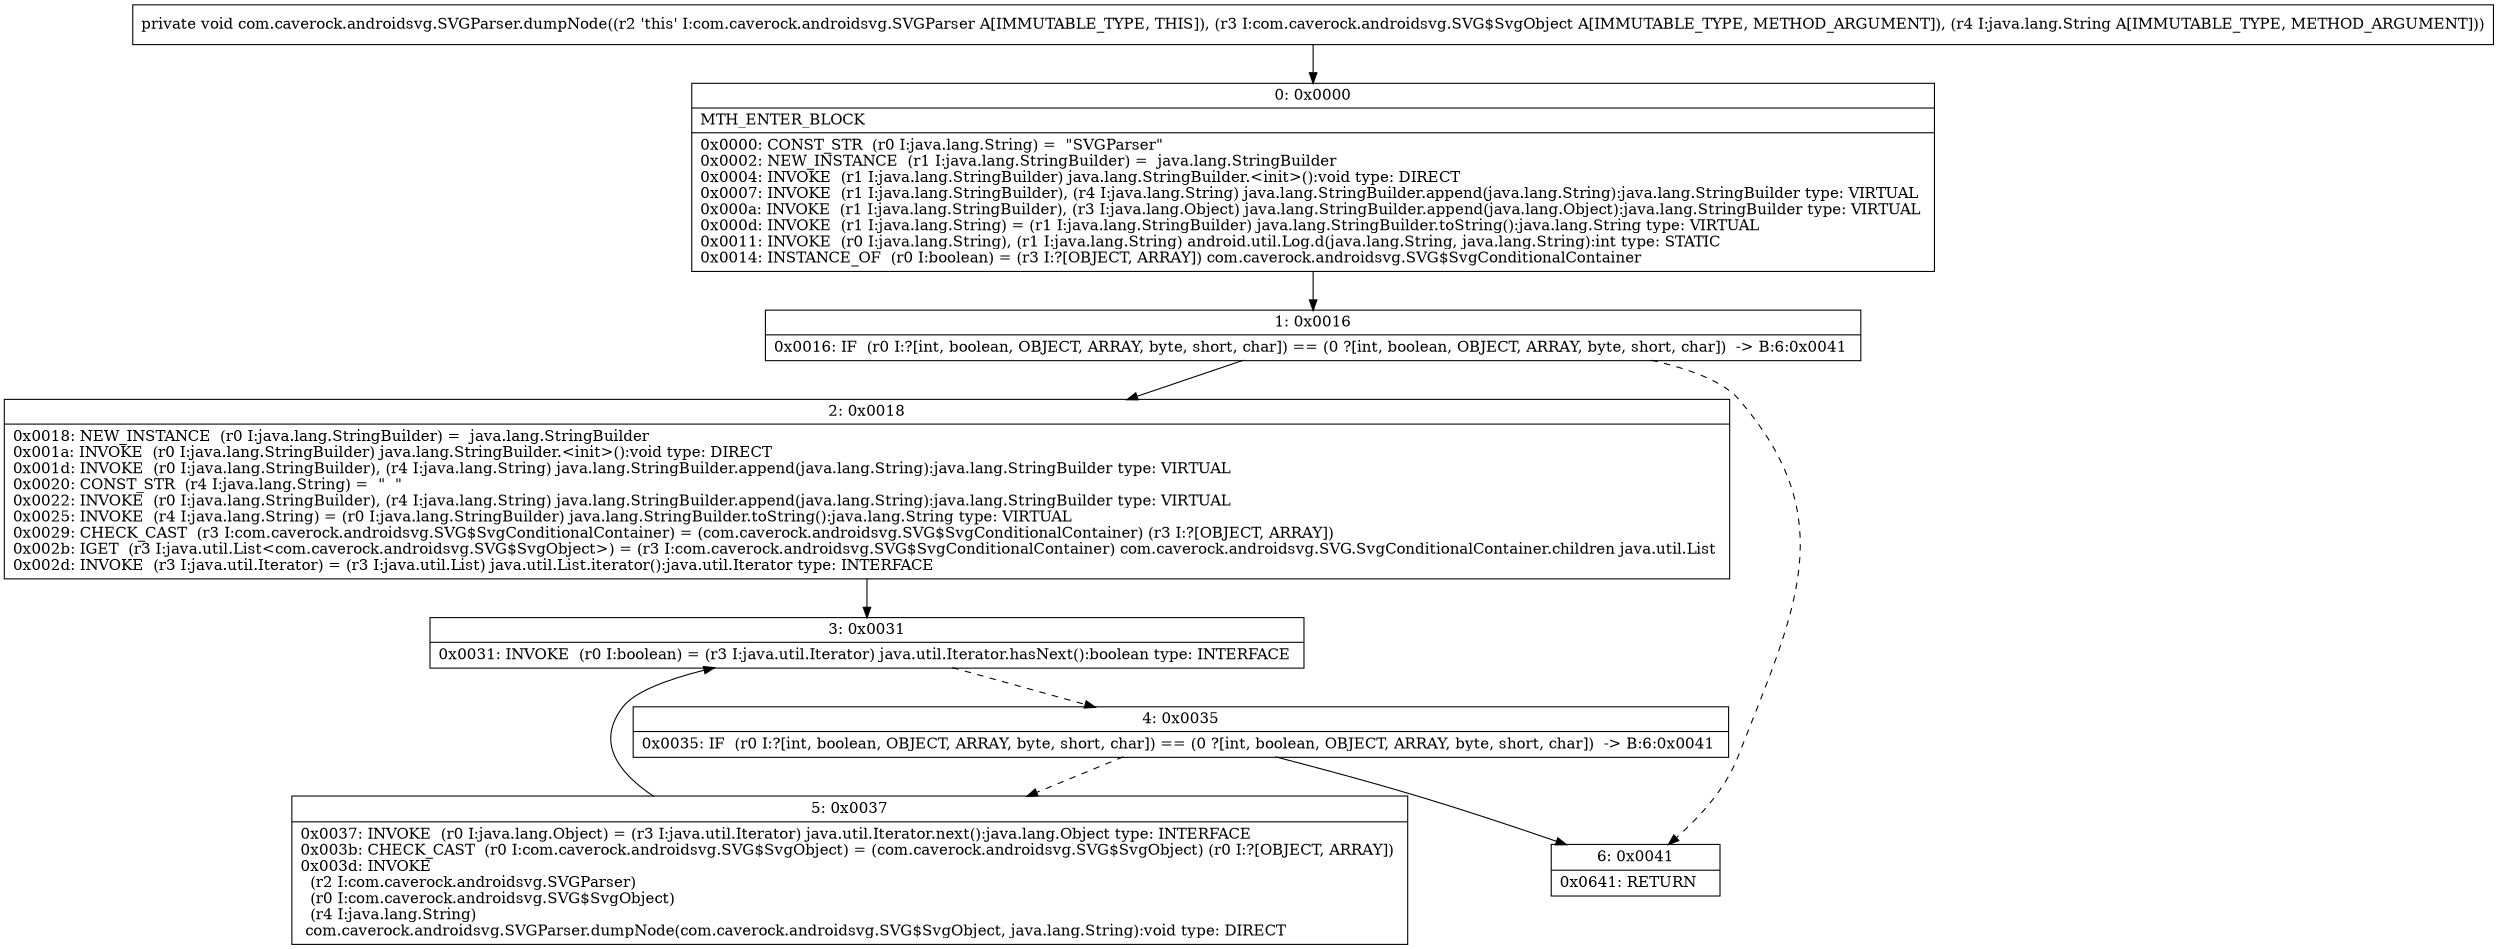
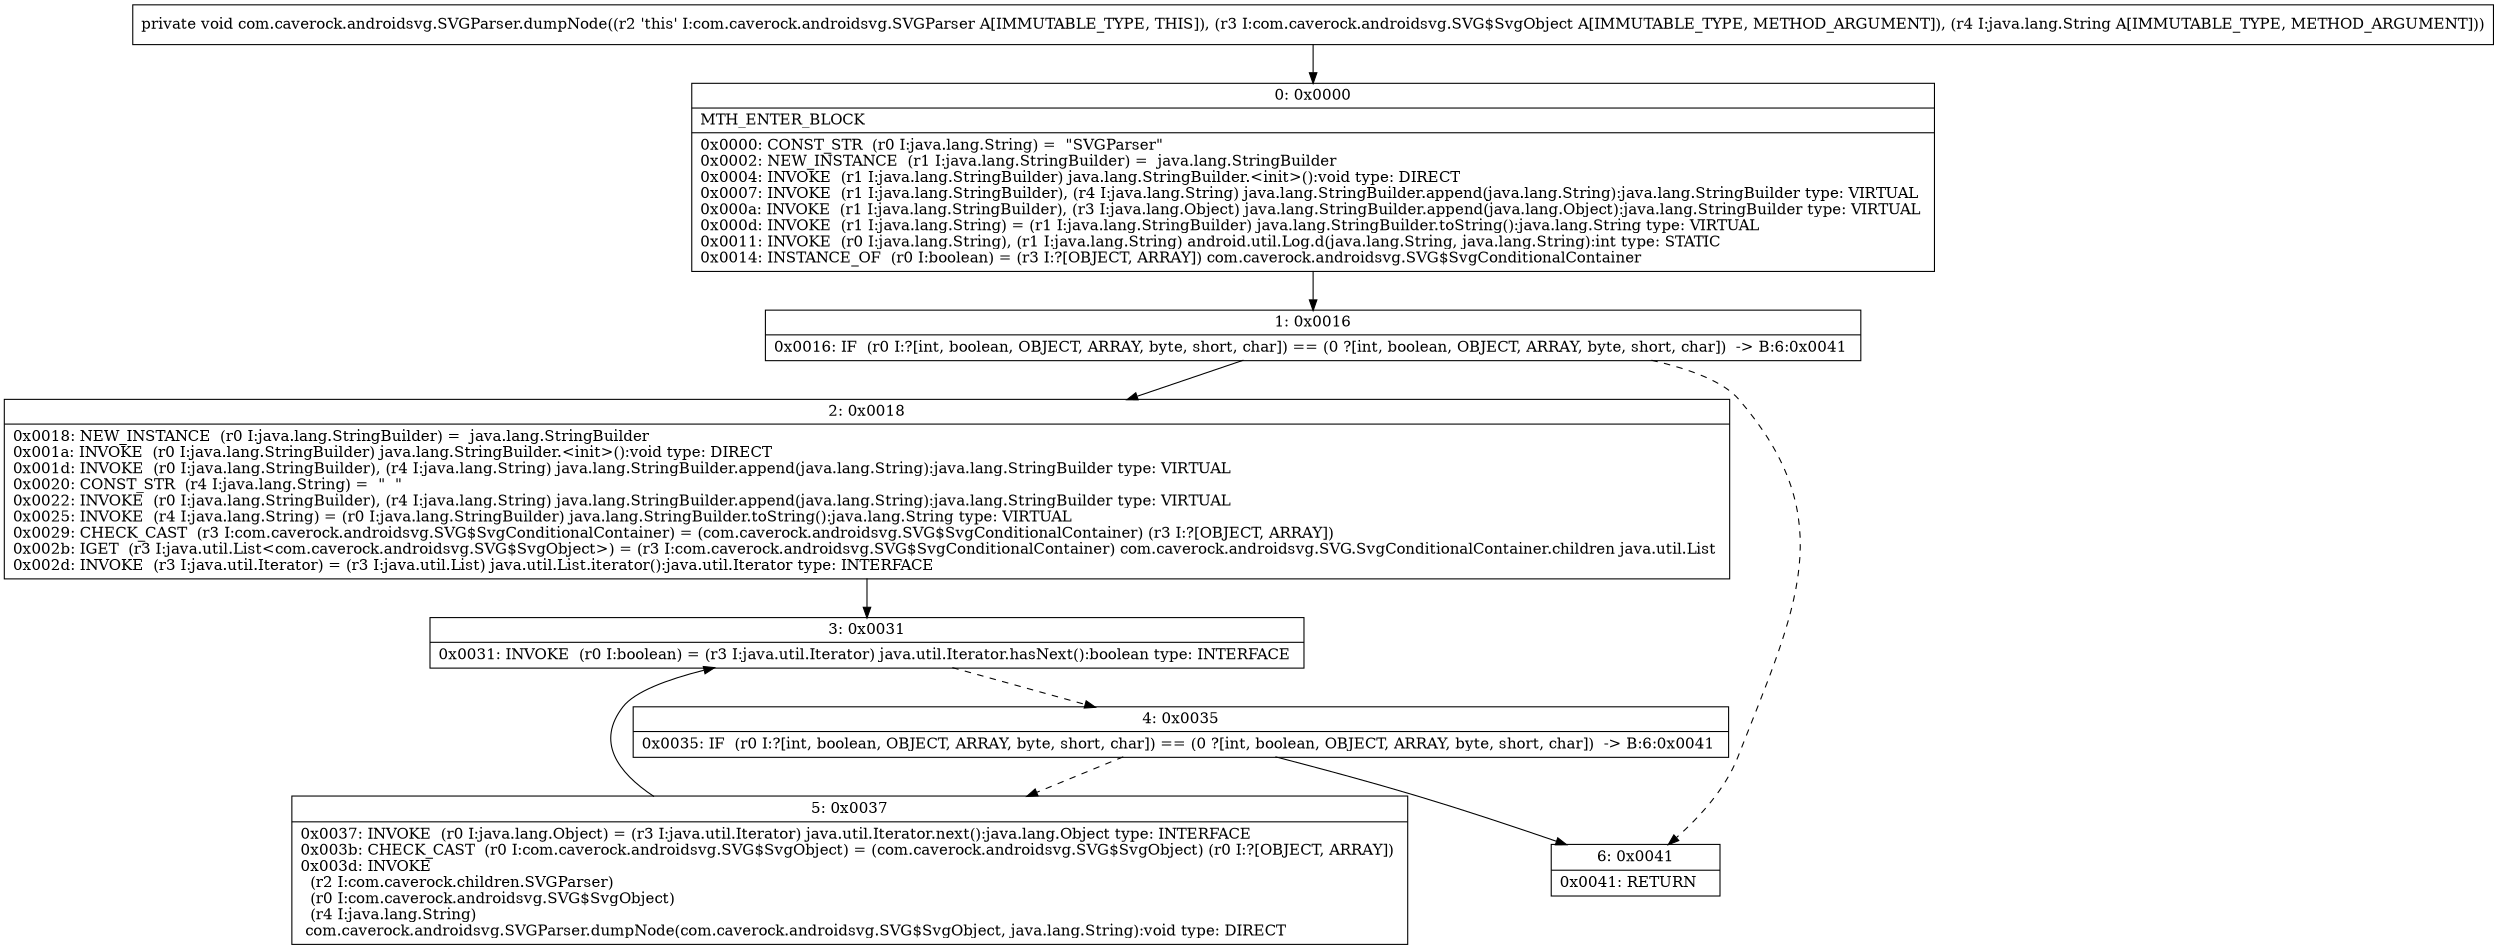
(469, 883) -> (457, 883)
(1636, 883) -> (1636, 883)
